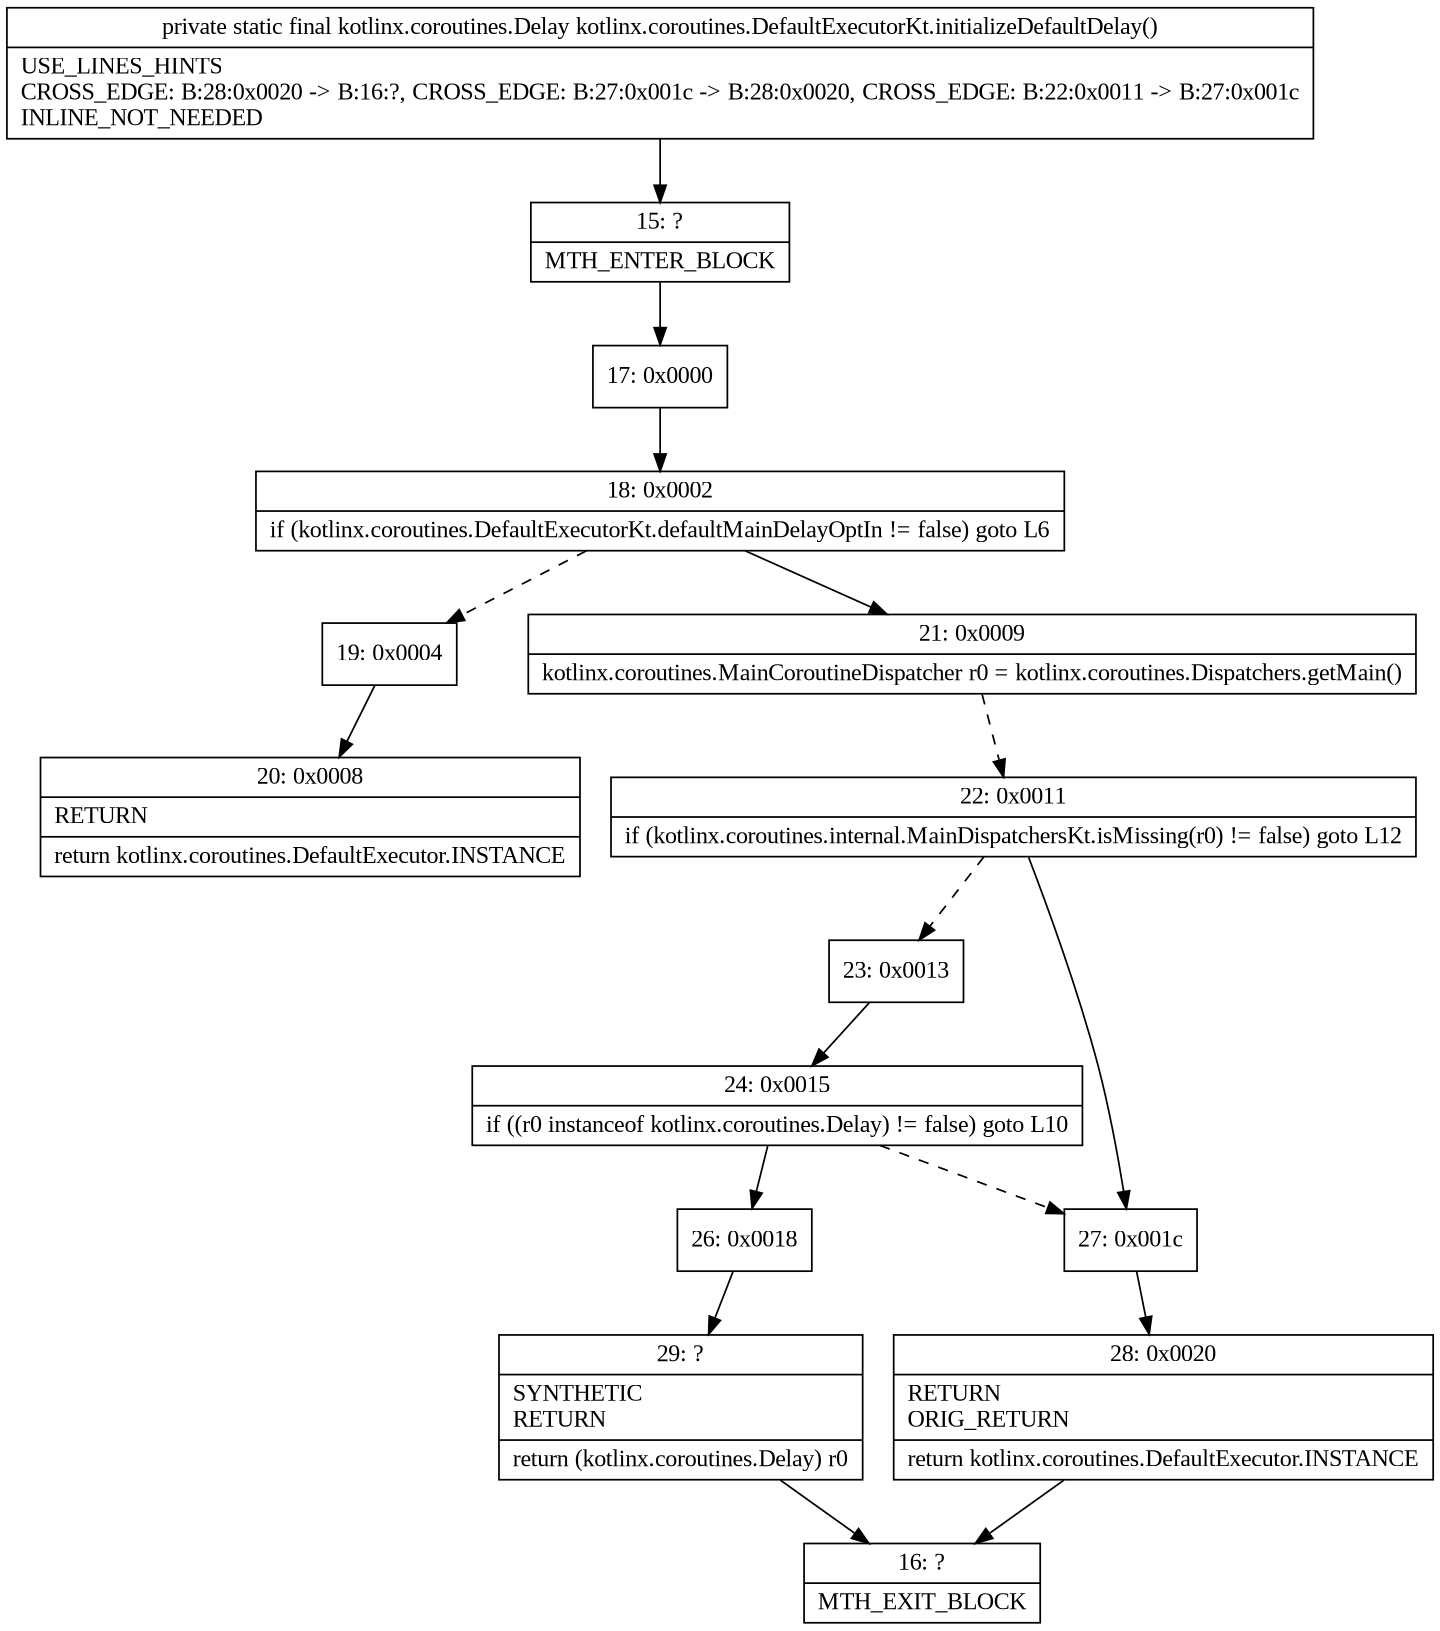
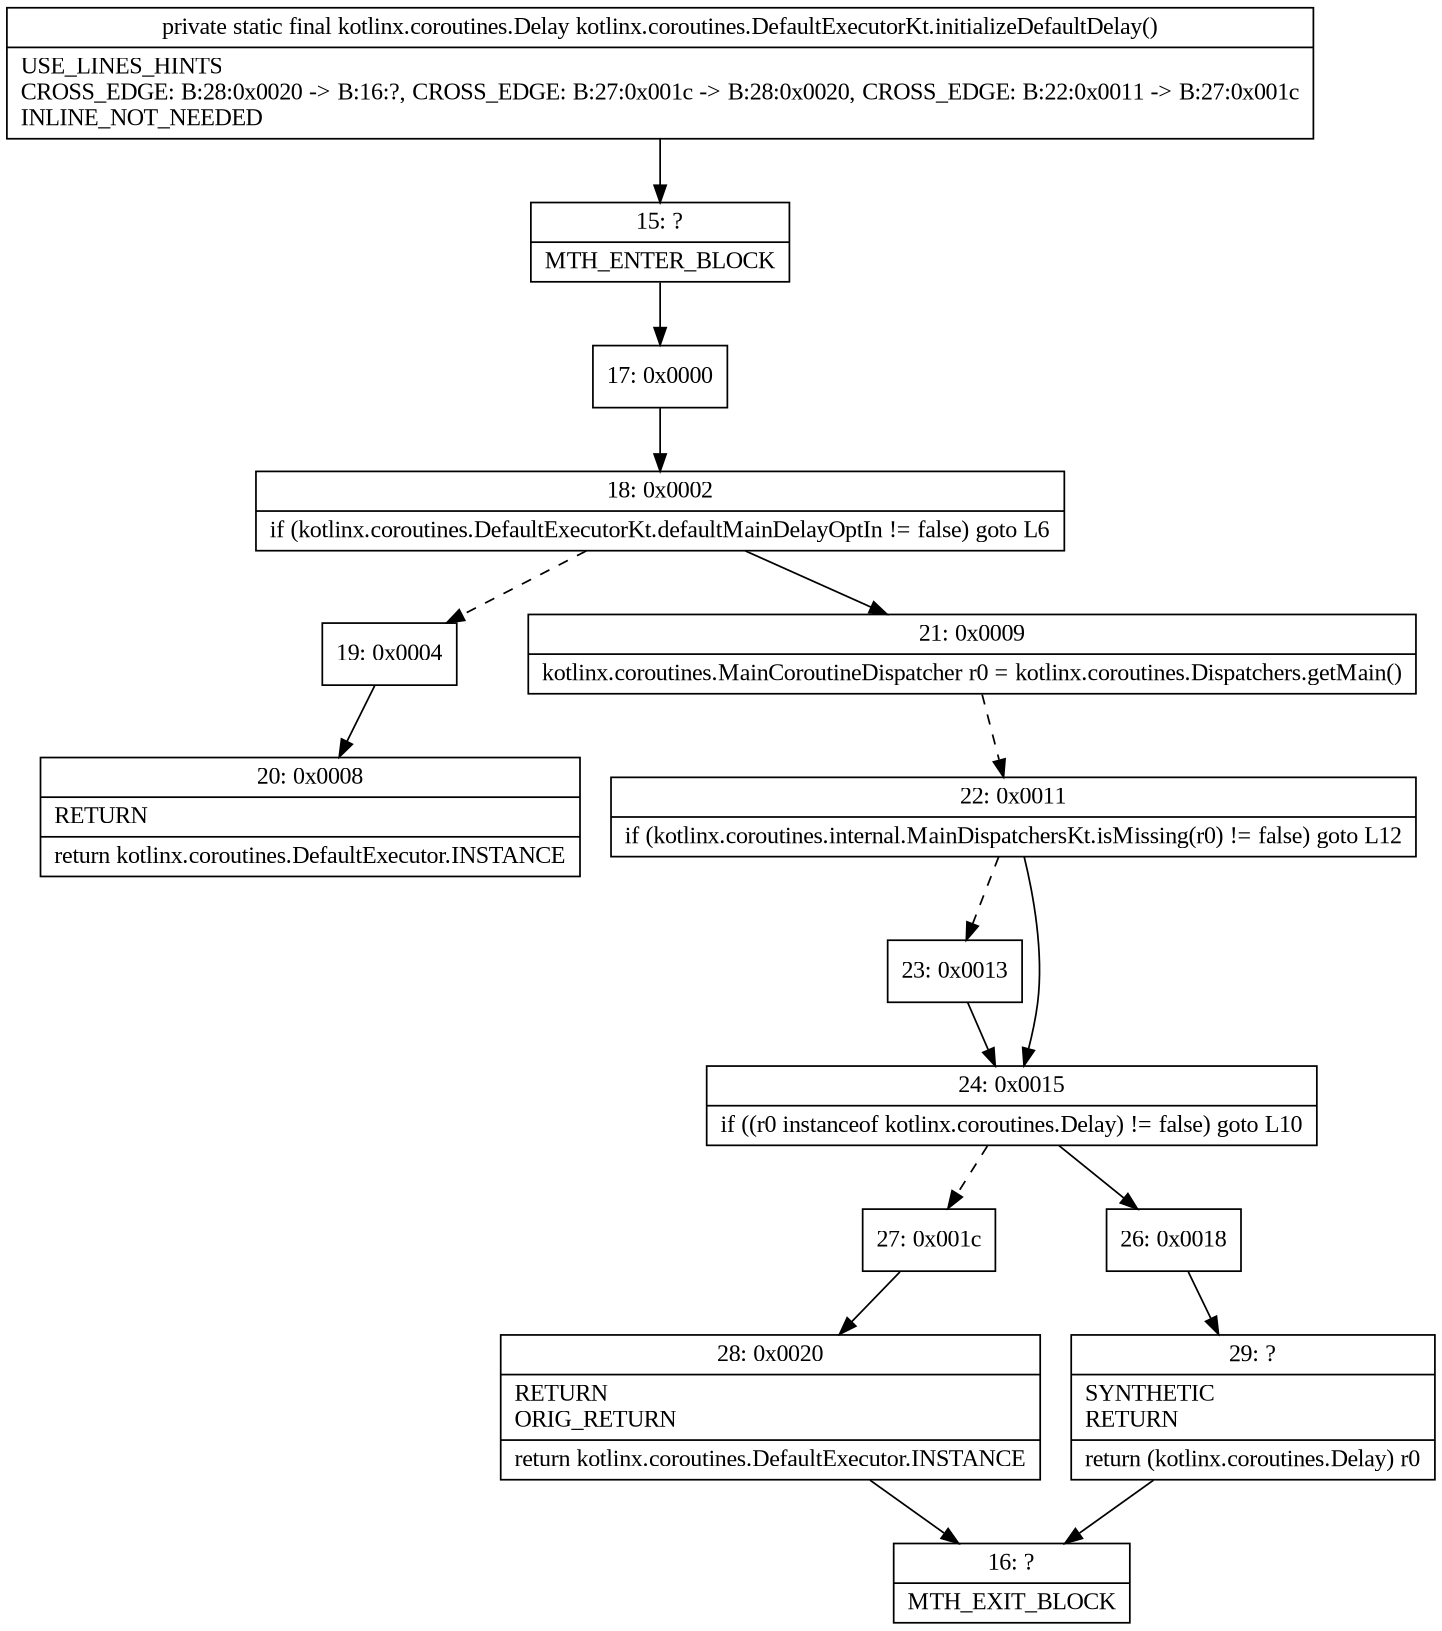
(1086, 1022) -> (1039, 953)
